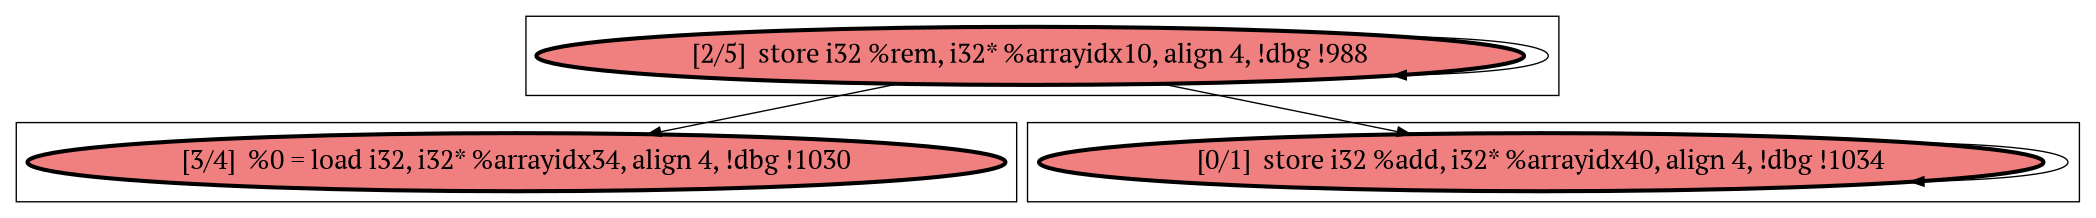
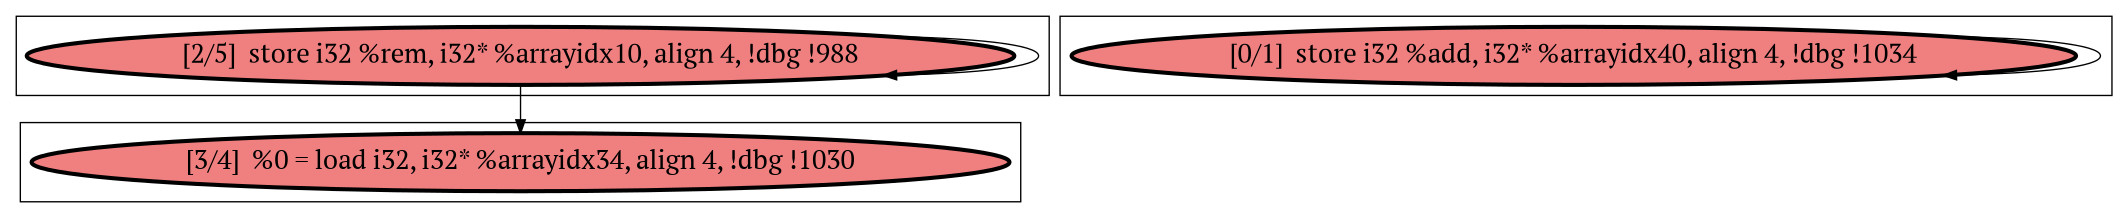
(1279, 108) -> none
